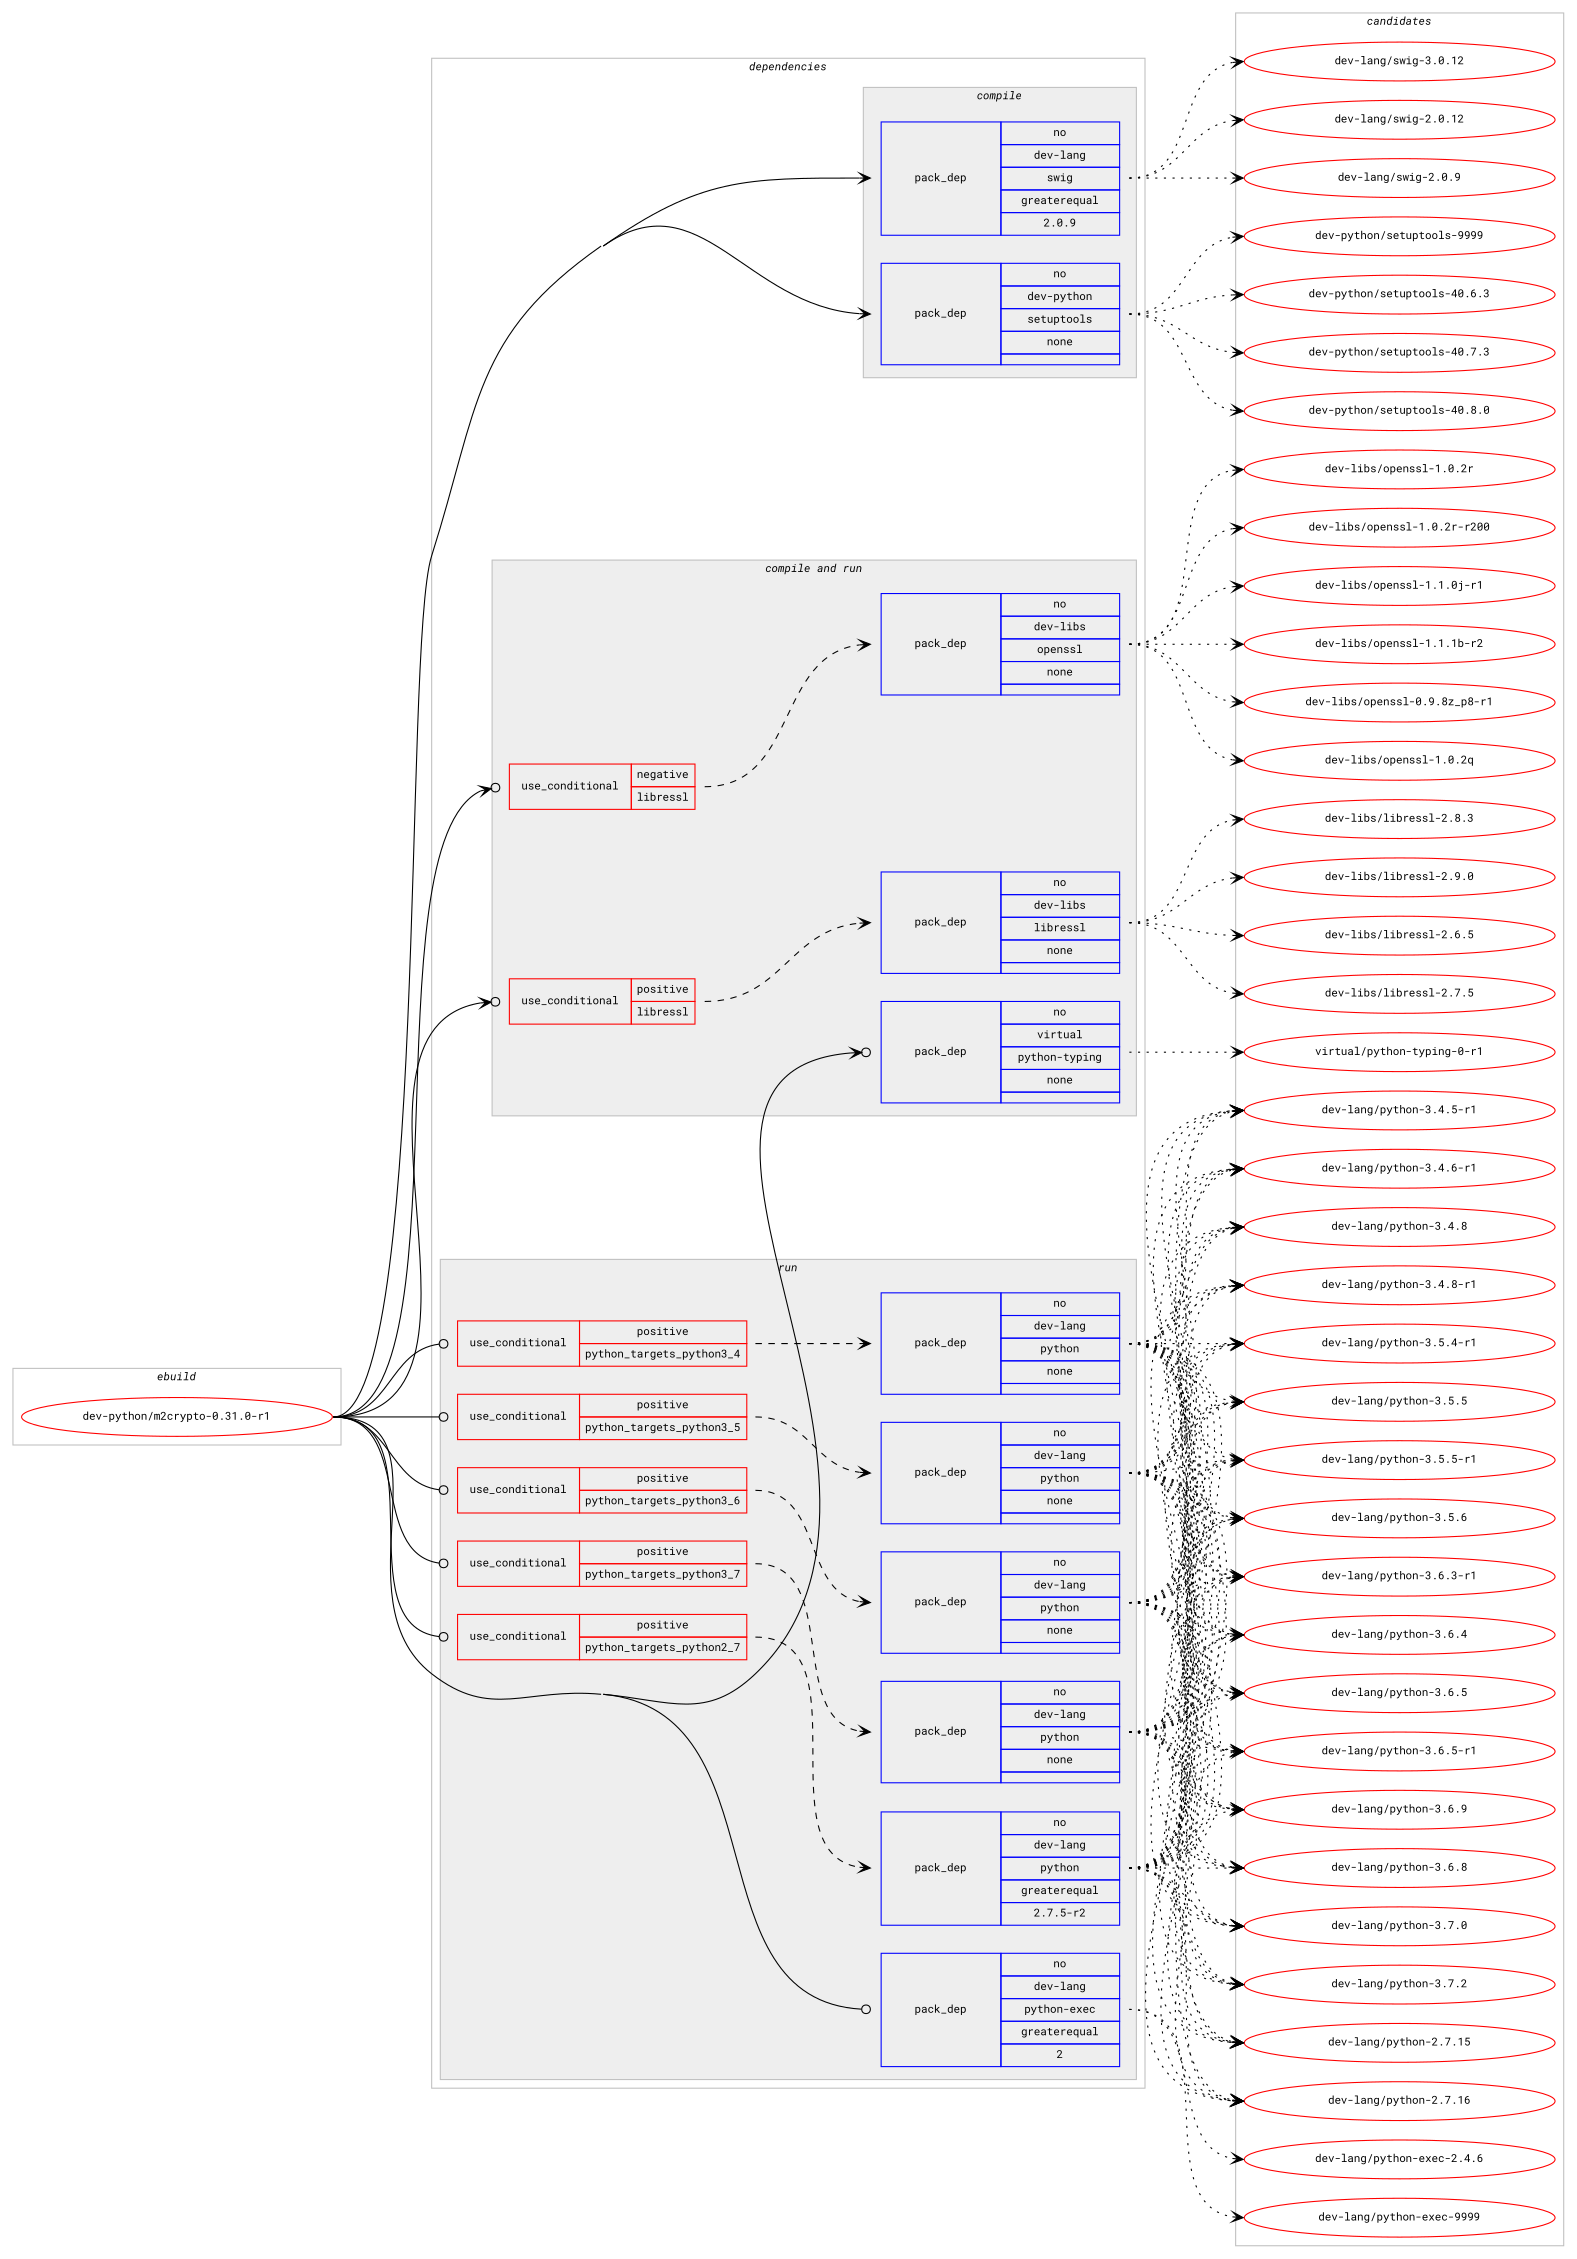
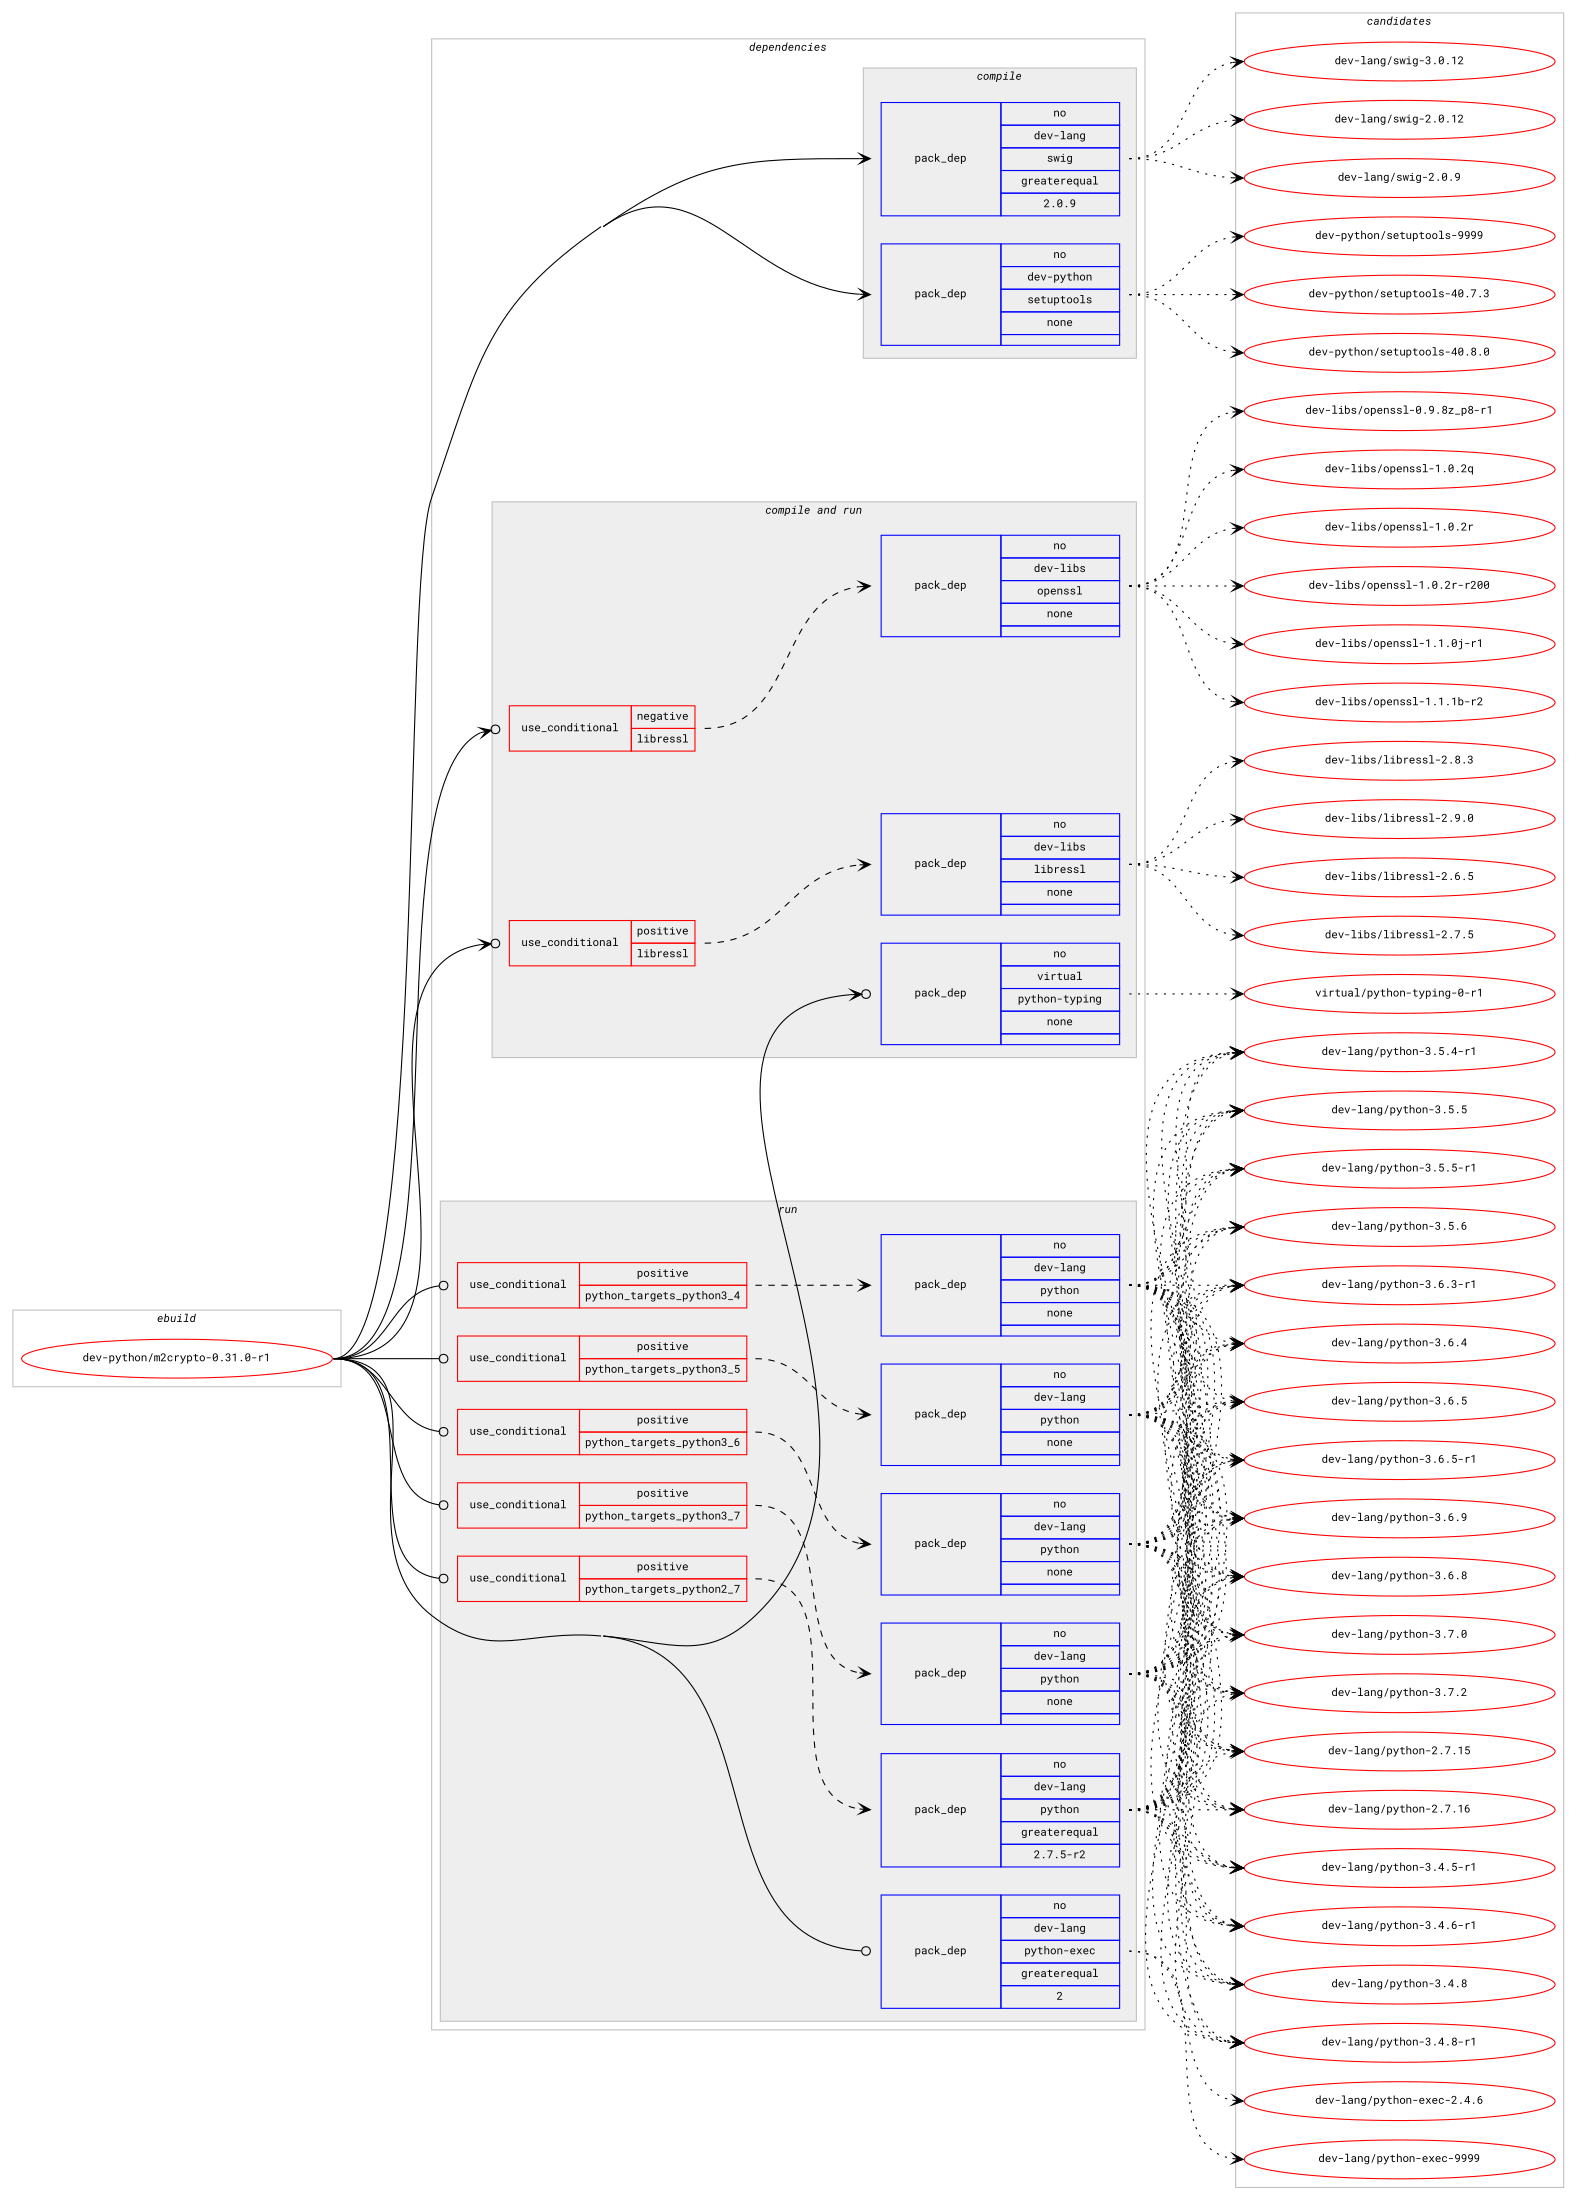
(1400, 295) -> none
